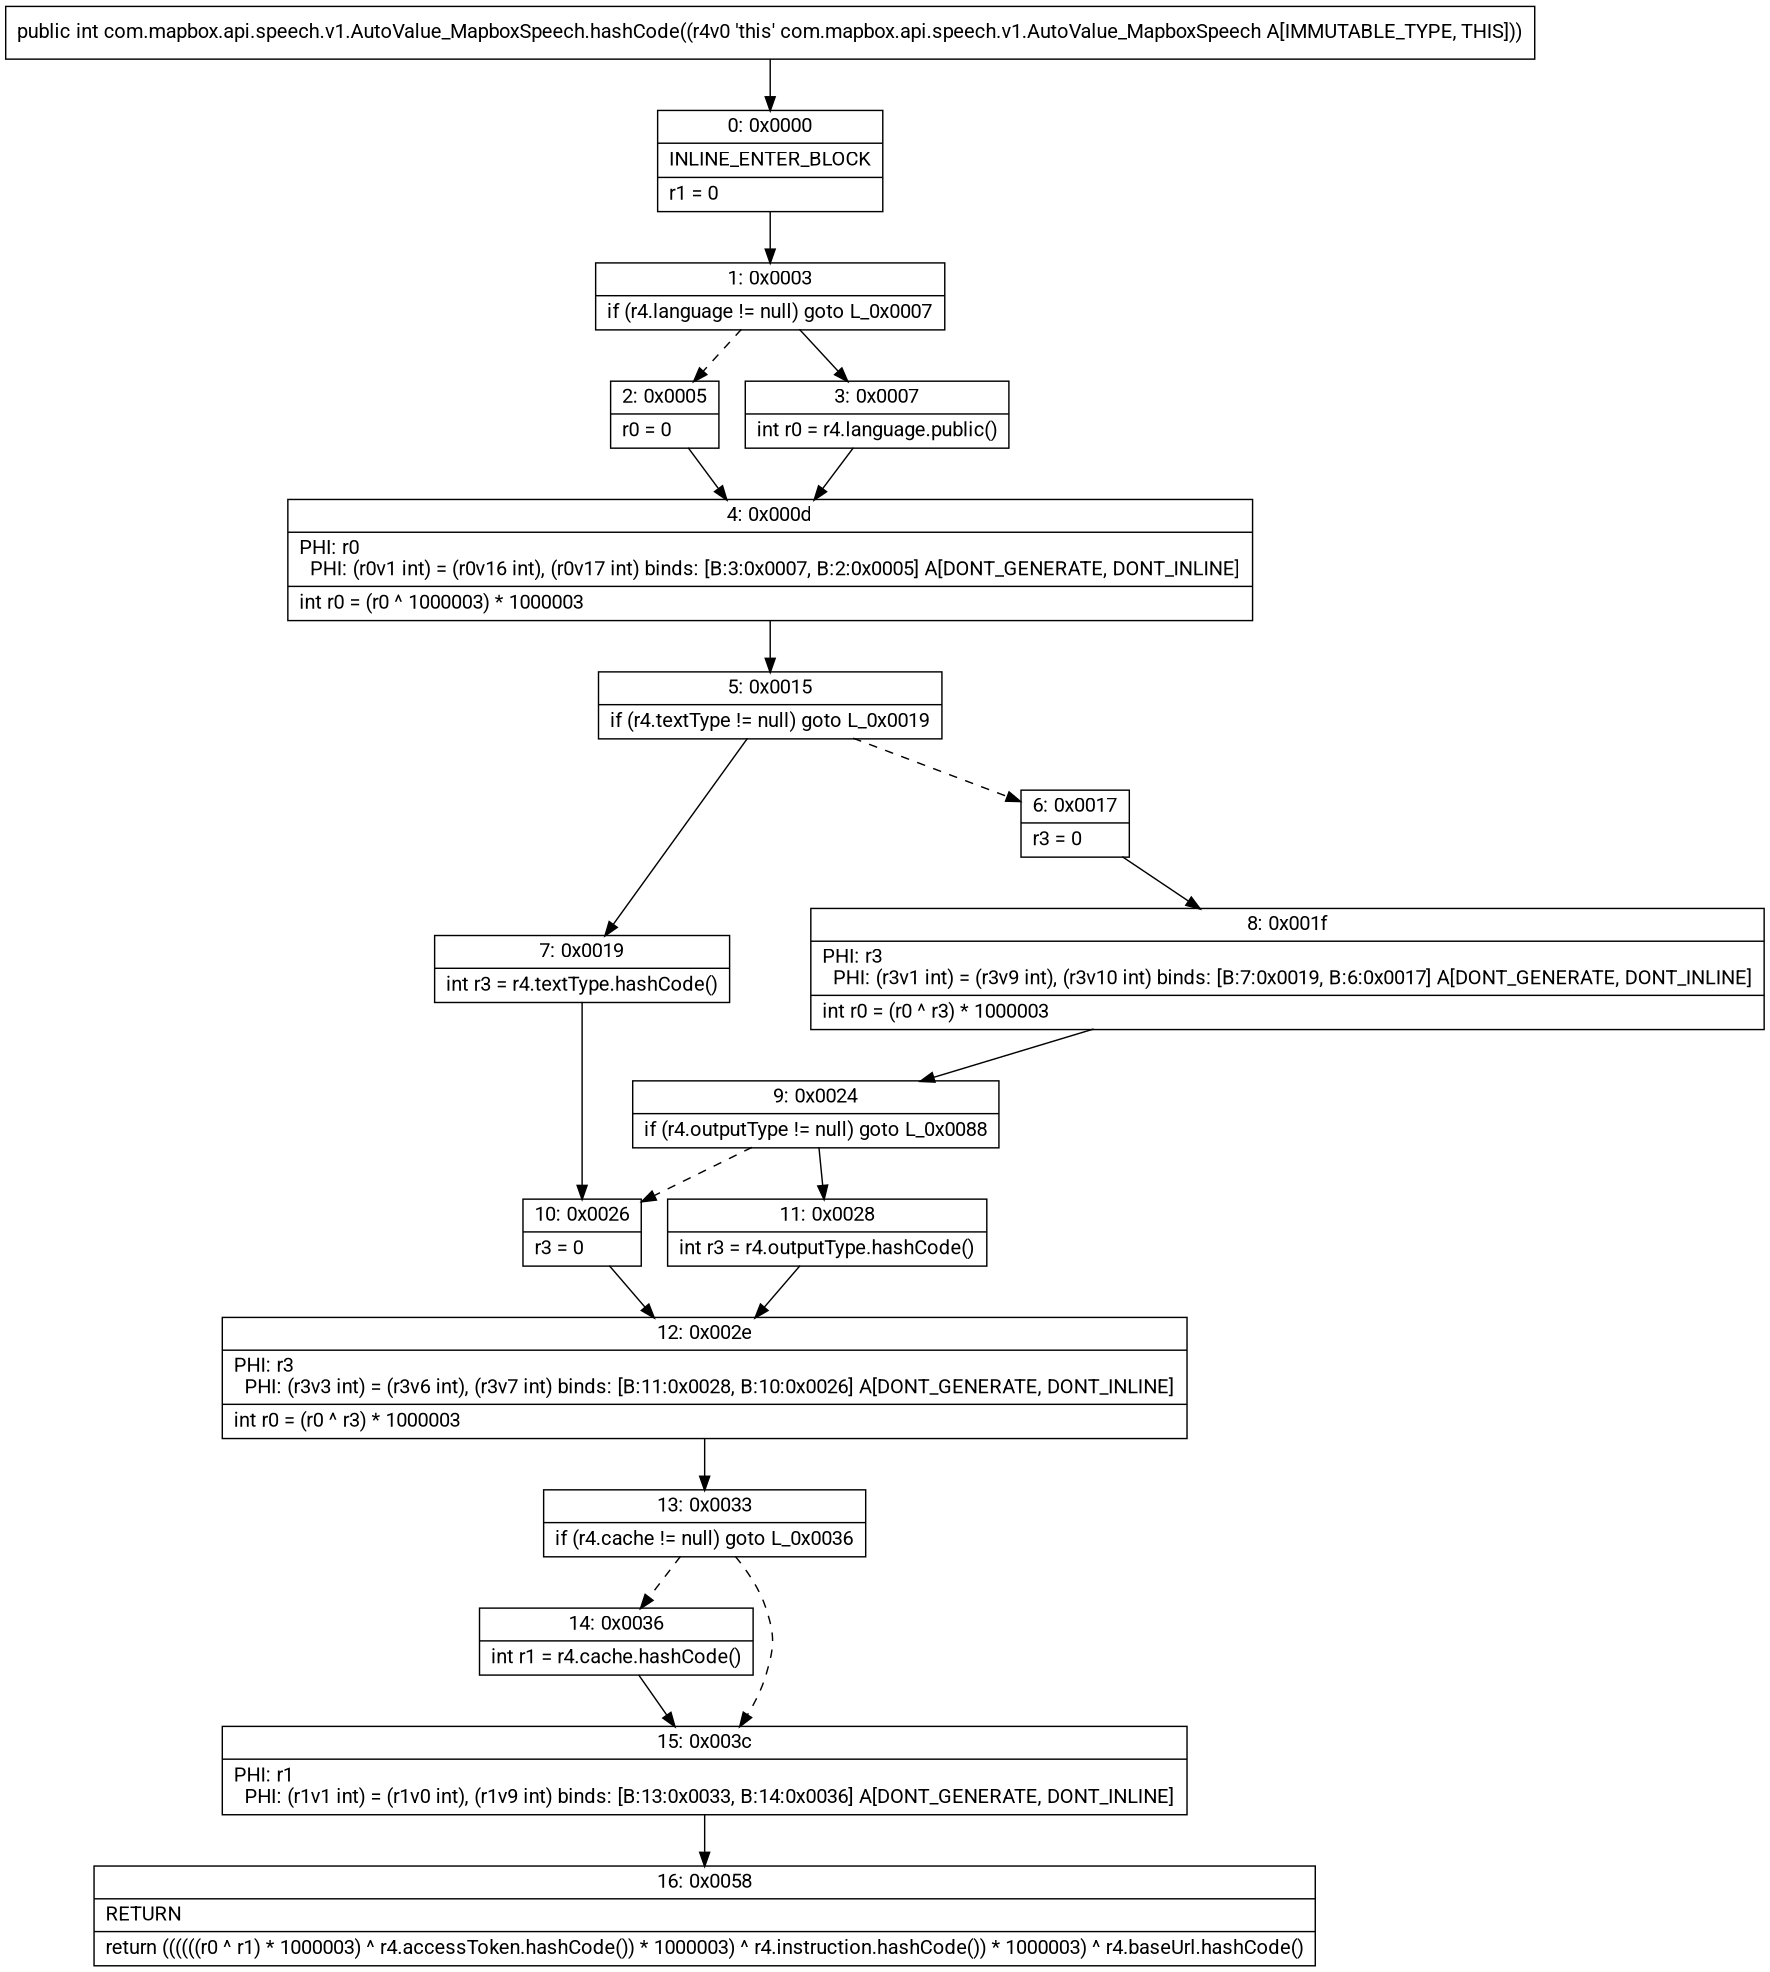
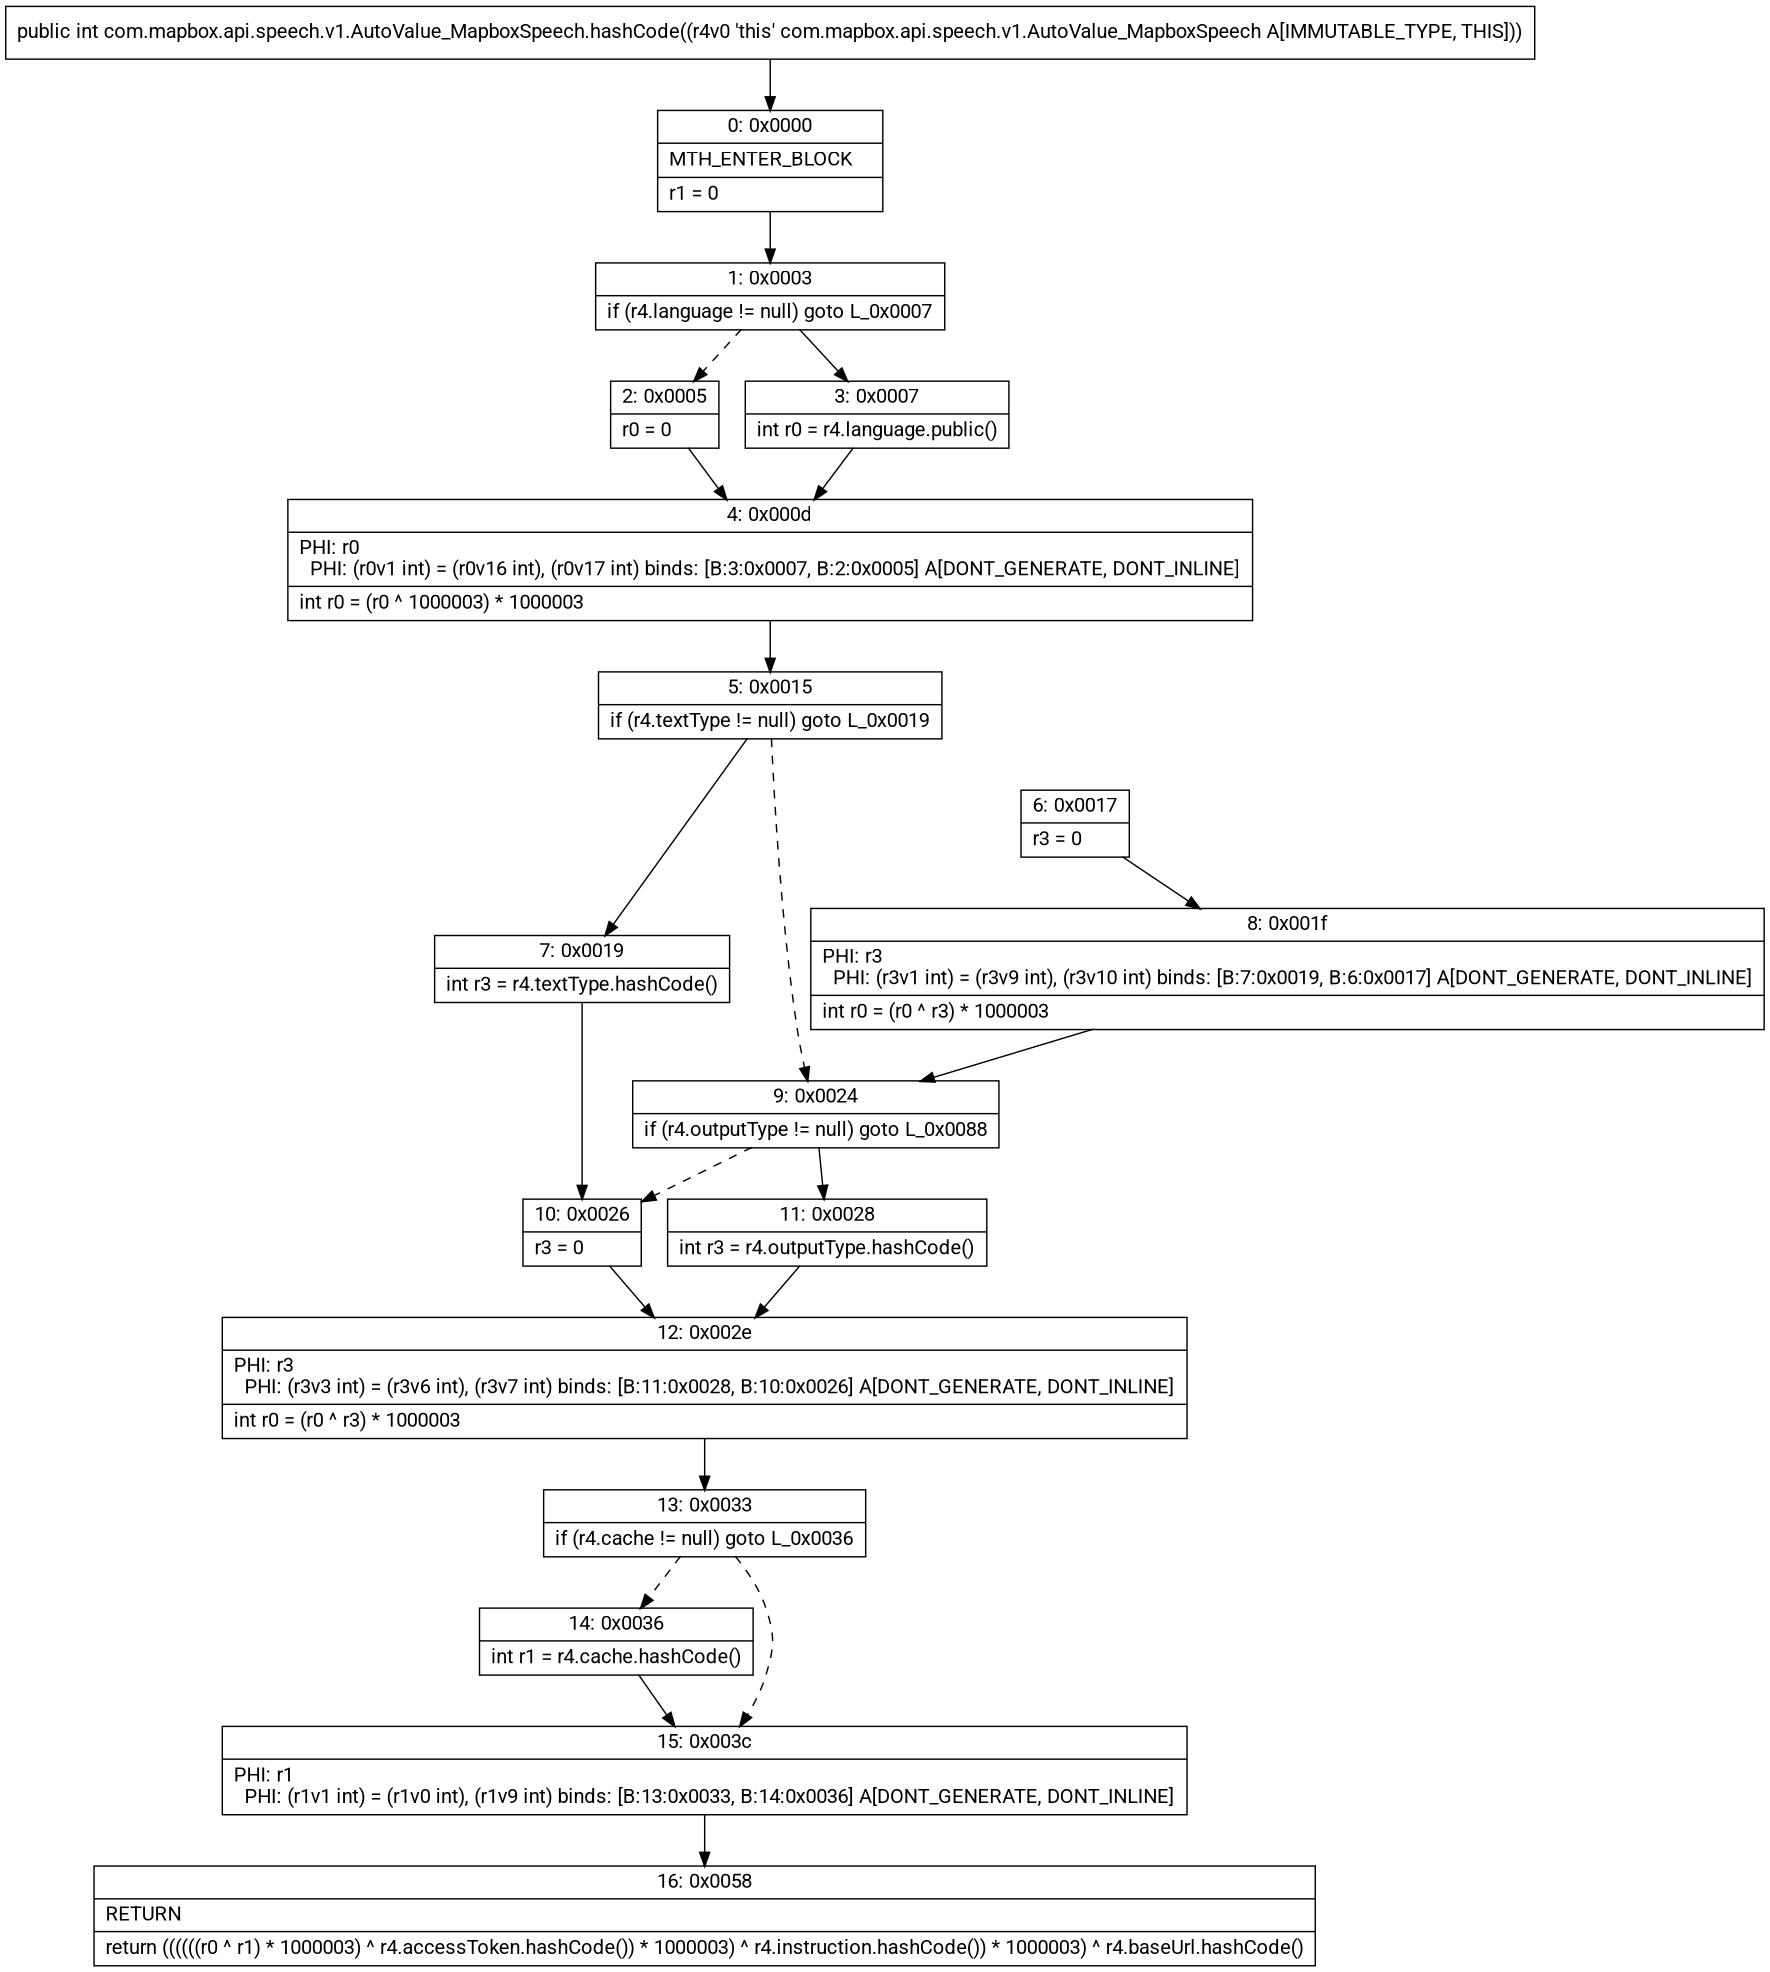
(770, 160) -> (762, 160)
(930, 767) -> (782, 903)
